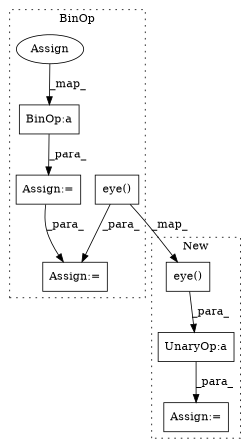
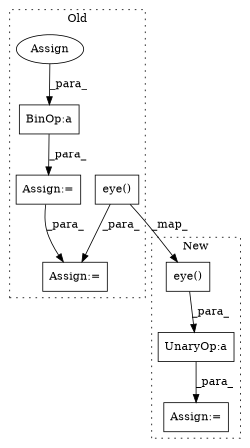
(77, 19) -> (77, 19)
(68, 84) -> (69, 84)
